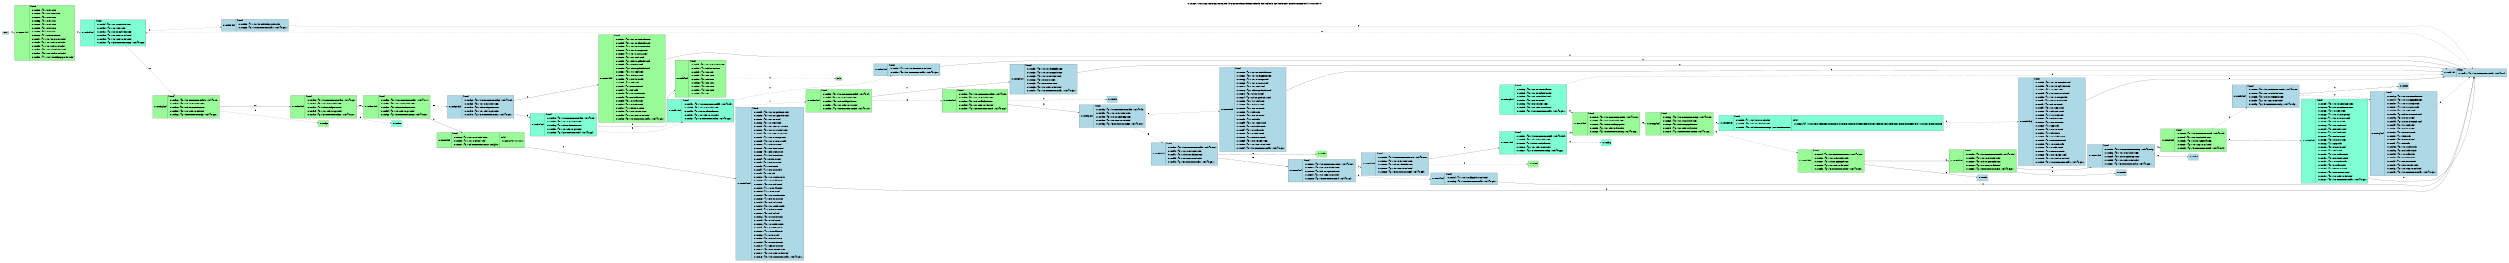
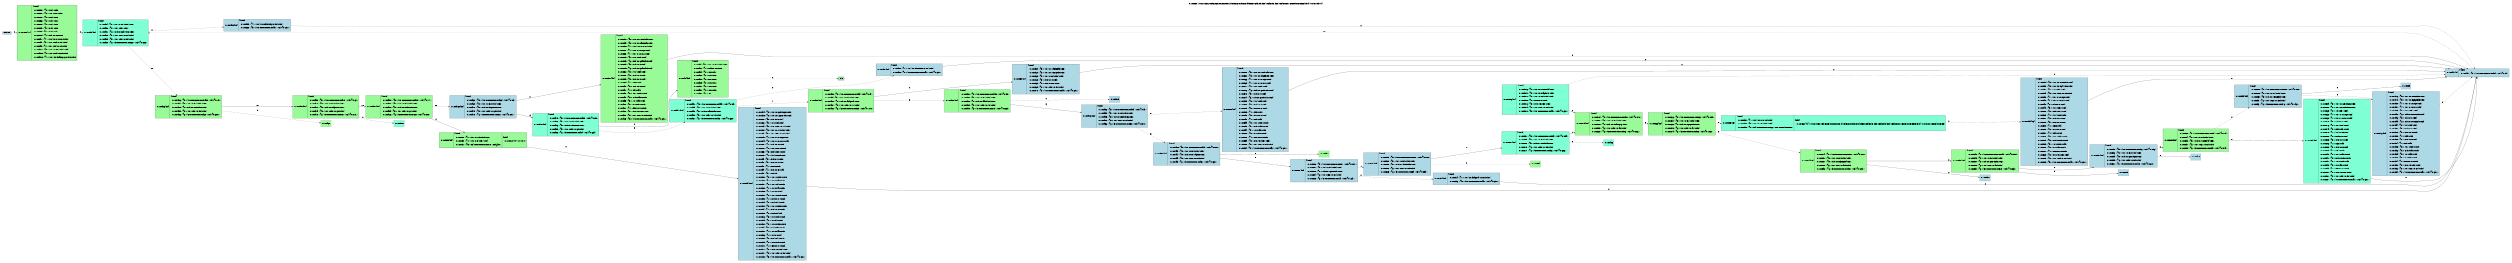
(6, 33) -> (7, 33)
